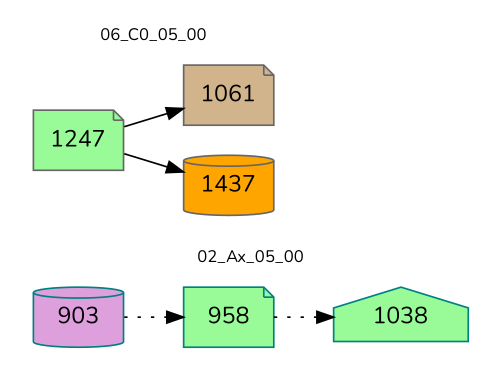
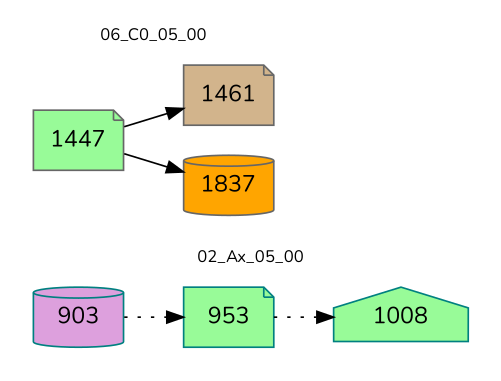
(229, 95) -> (229, 95)
(78, 140) -> (78, 140)
(229, 185) -> (229, 185)
(229, 317) -> (229, 317)
(401, 317) -> (401, 317)
